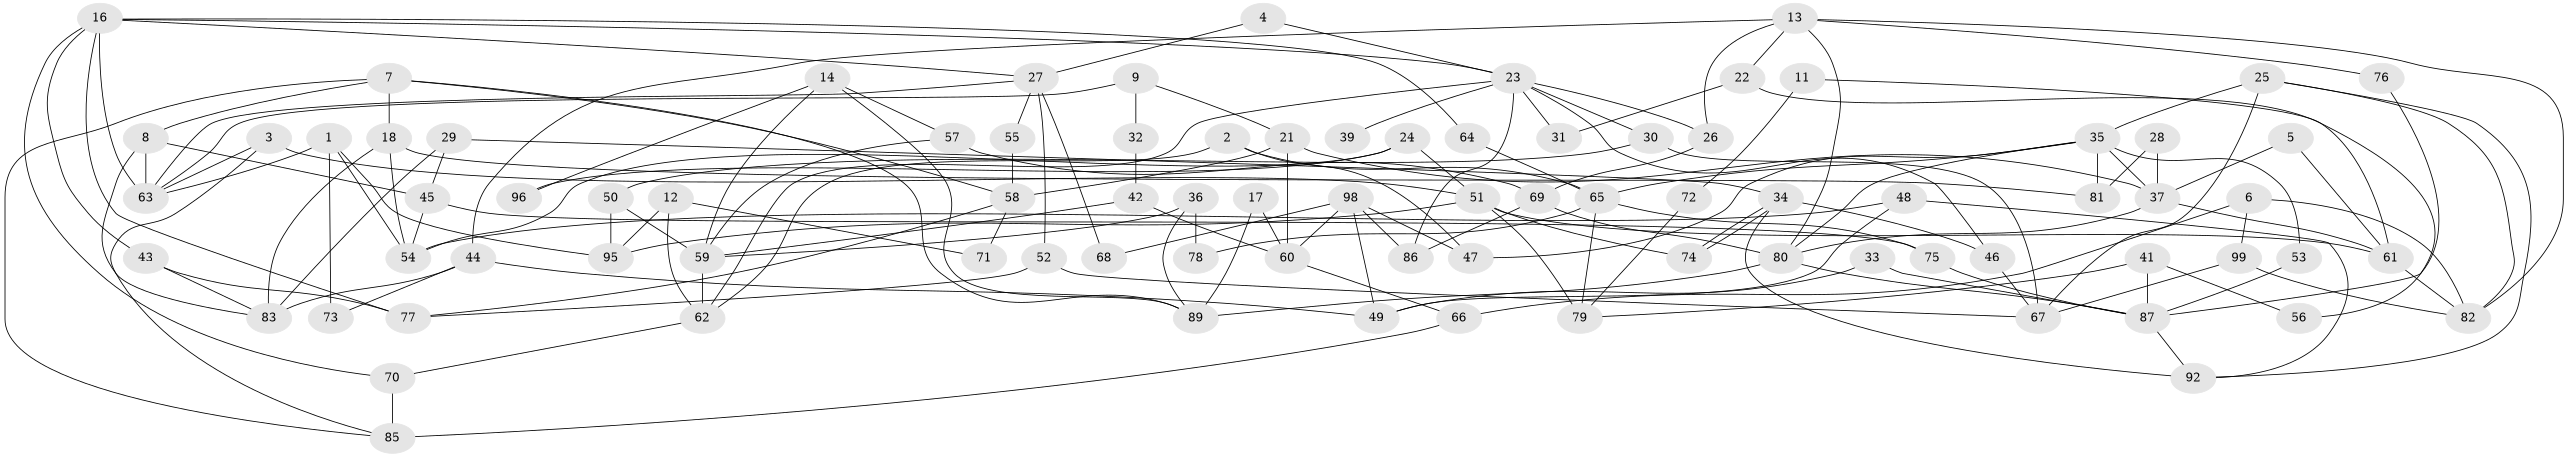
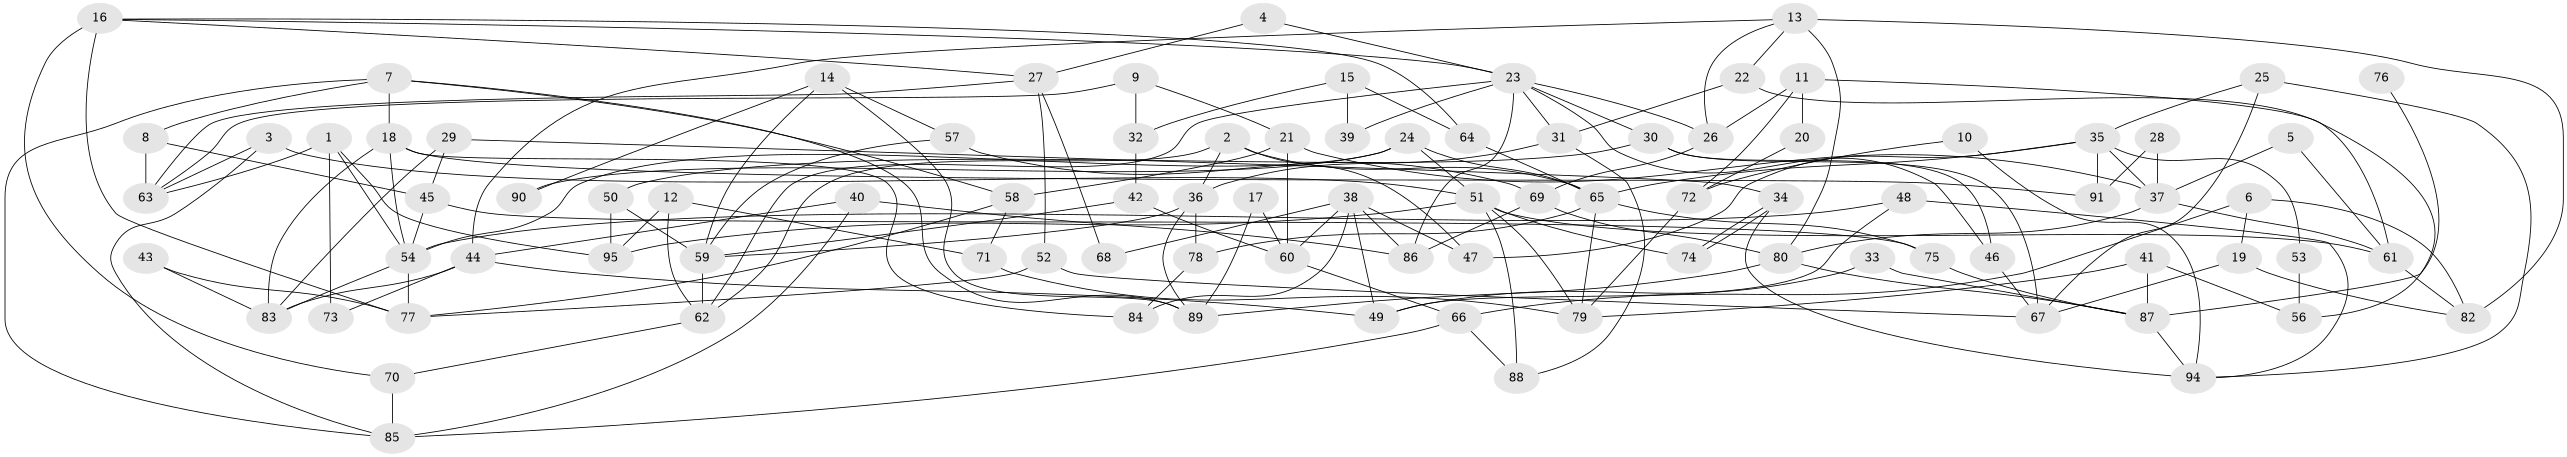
(2089, 42) -> none
none -> (1348, 78)
none -> (1757, 108)
(105, 112) -> none
(2468, 137) -> none
(1012, 138) -> none
none -> (1802, 138)
none -> (1965, 138)
(55, 147) -> none
none -> (1375, 163)
(1947, 163) -> none
none -> (1212, 168)
none -> (1502, 168)
(519, 198) -> (519, 198)
none -> (858, 198)
(1351, 198) -> (1351, 198)
(2098, 198) -> (2098, 198)
(1890, 222) -> (1850, 161)
(2239, 258) -> (2239, 258)
(130, 284) -> (338, 288)
none -> (408, 291)
(2219, 293) -> (2299, 288)
none -> (1279, 298)
none -> (1136, 318)
none -> (1517, 378)
(2193, 378) -> (2193, 378)
